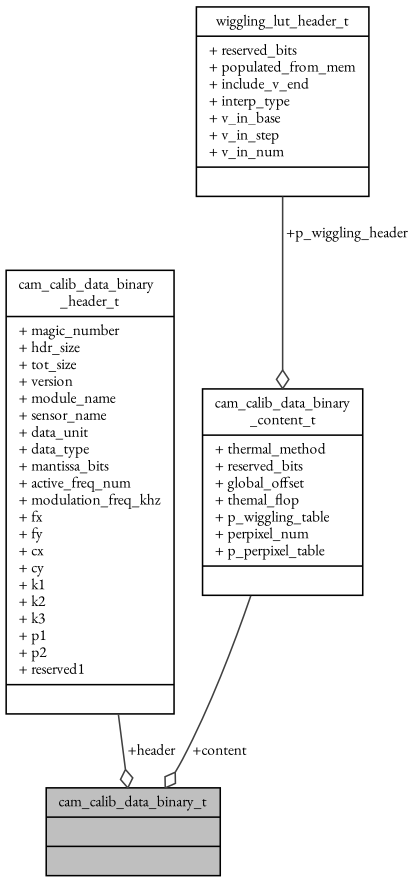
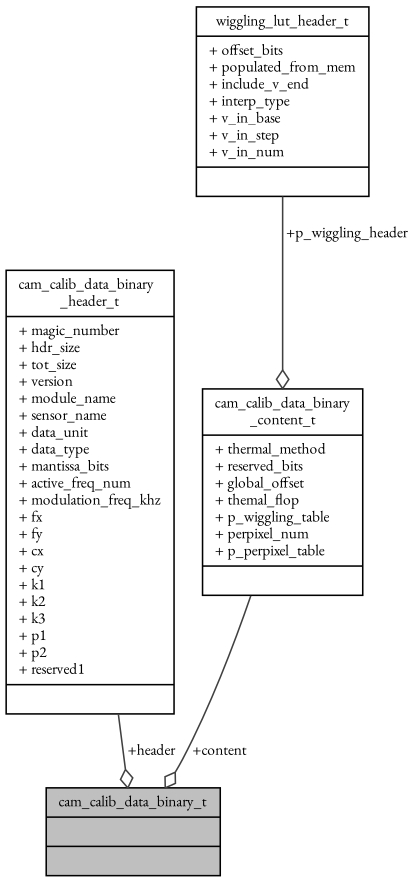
(253, 50) -> (246, 50)
